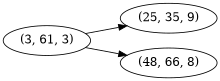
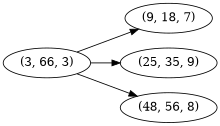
none -> (169, 18)
(47, 41) -> (47, 63)
(169, 63) -> (169, 108)
